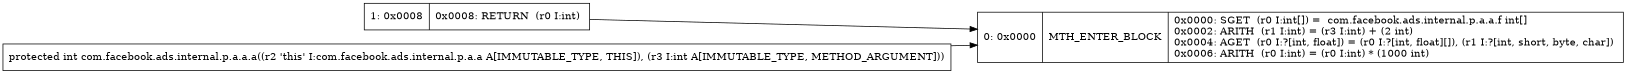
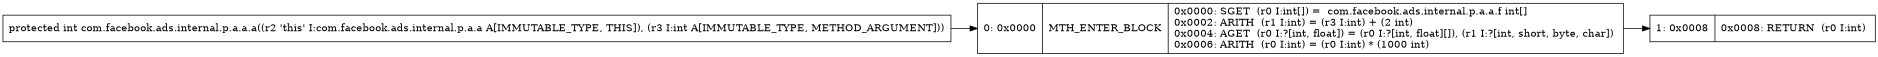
(780, 24) -> (1633, 28)
